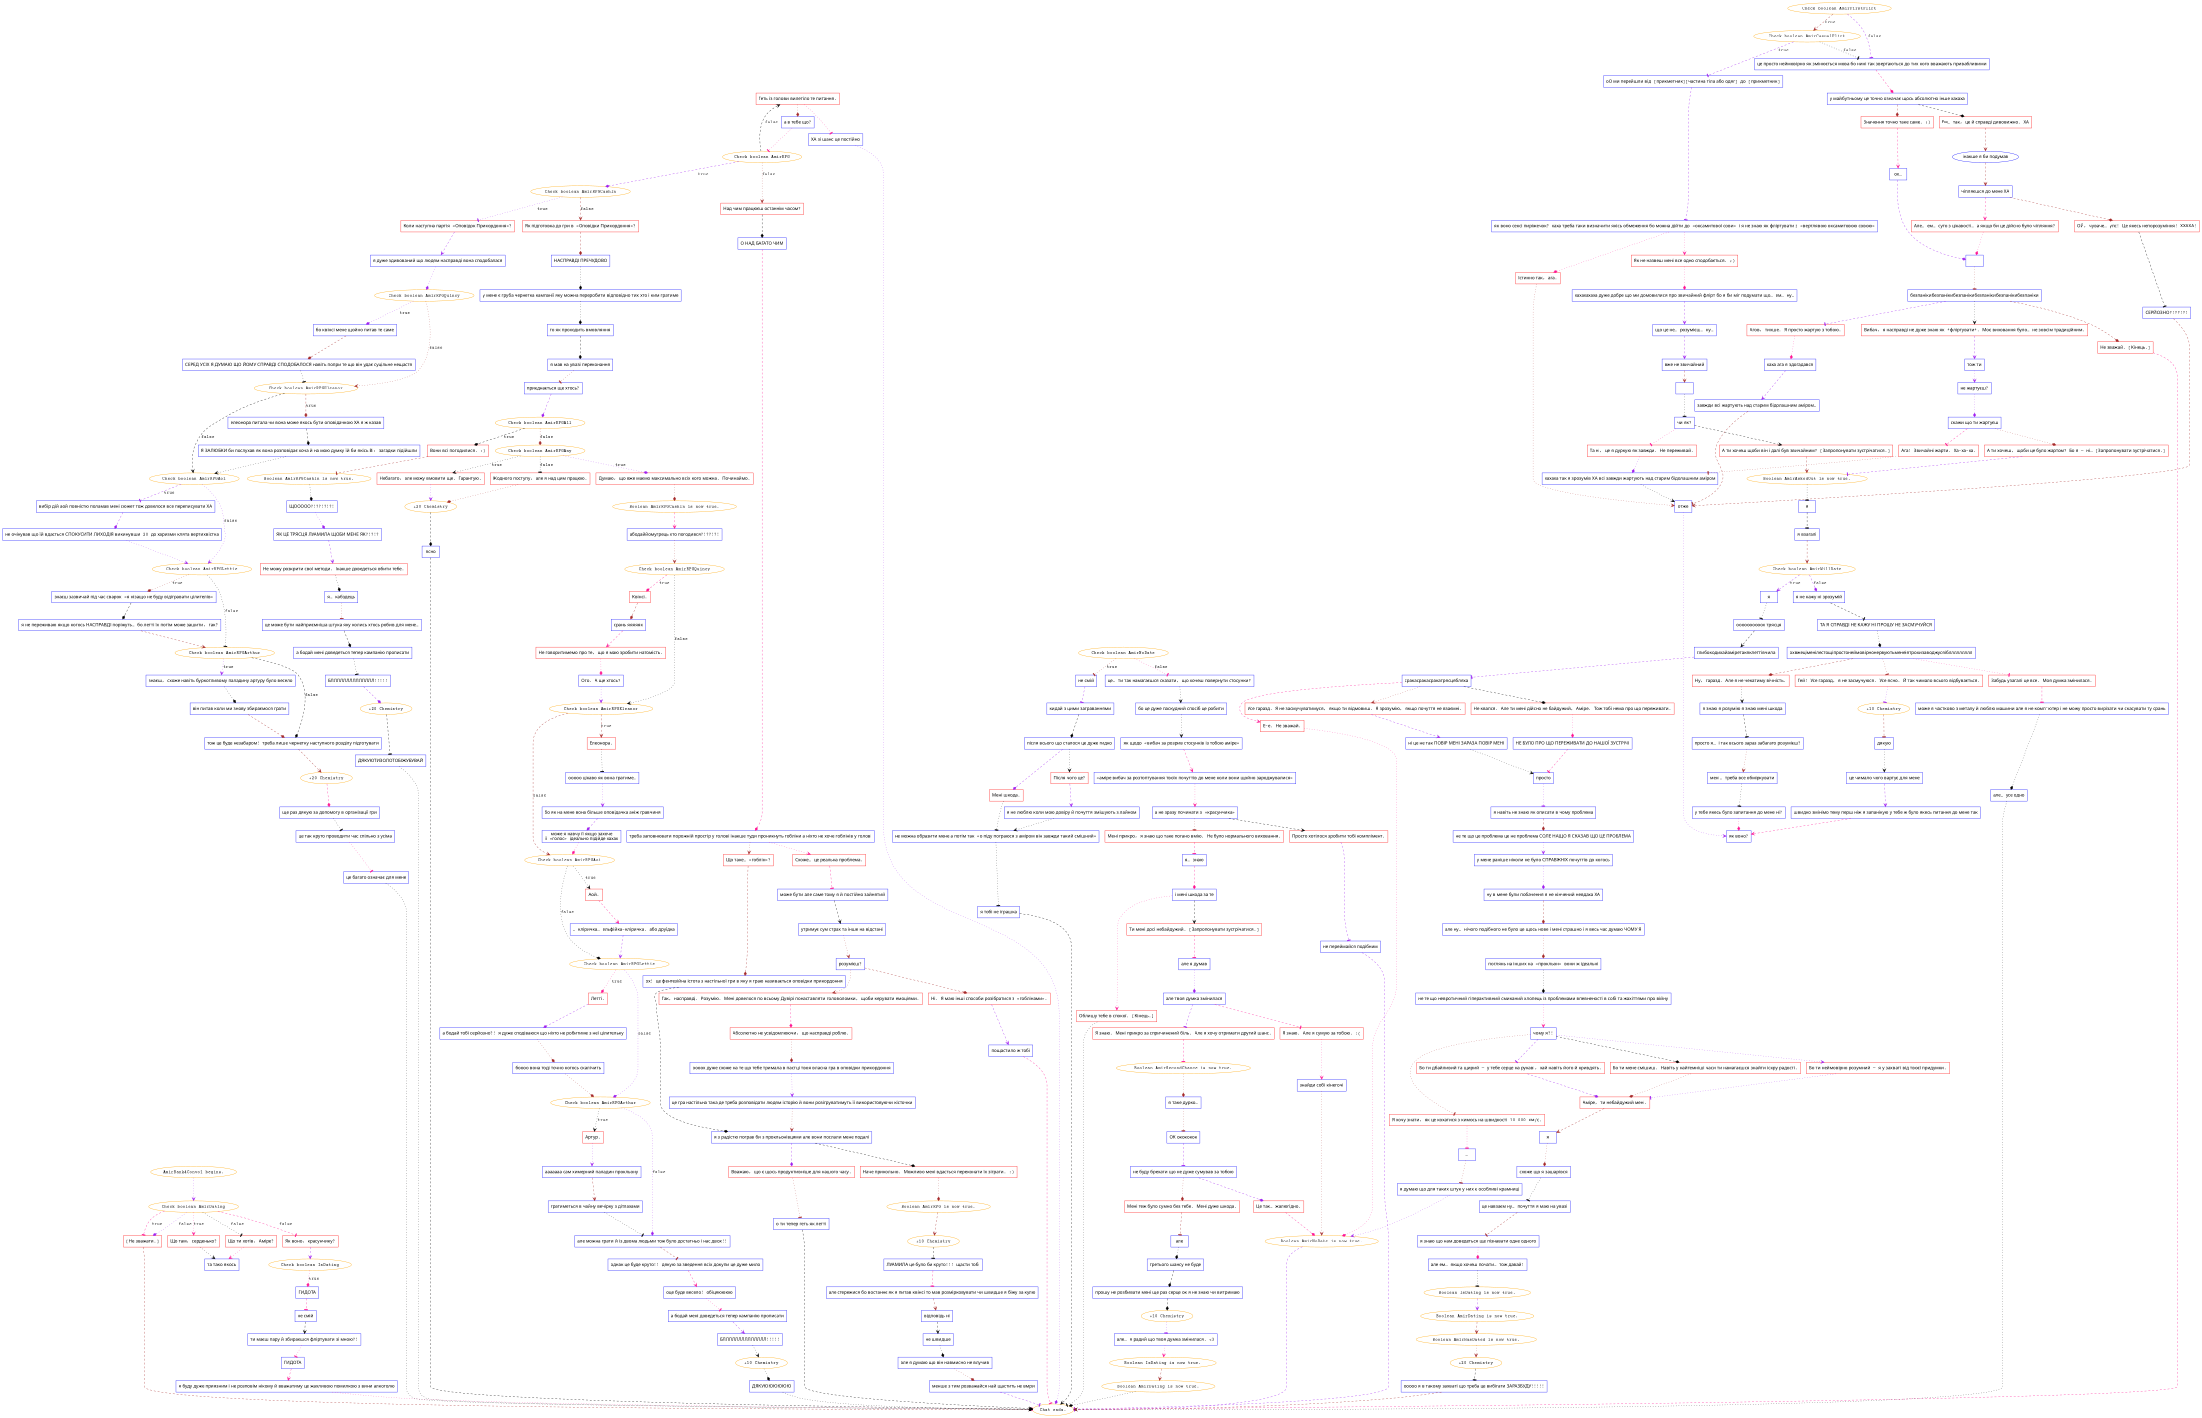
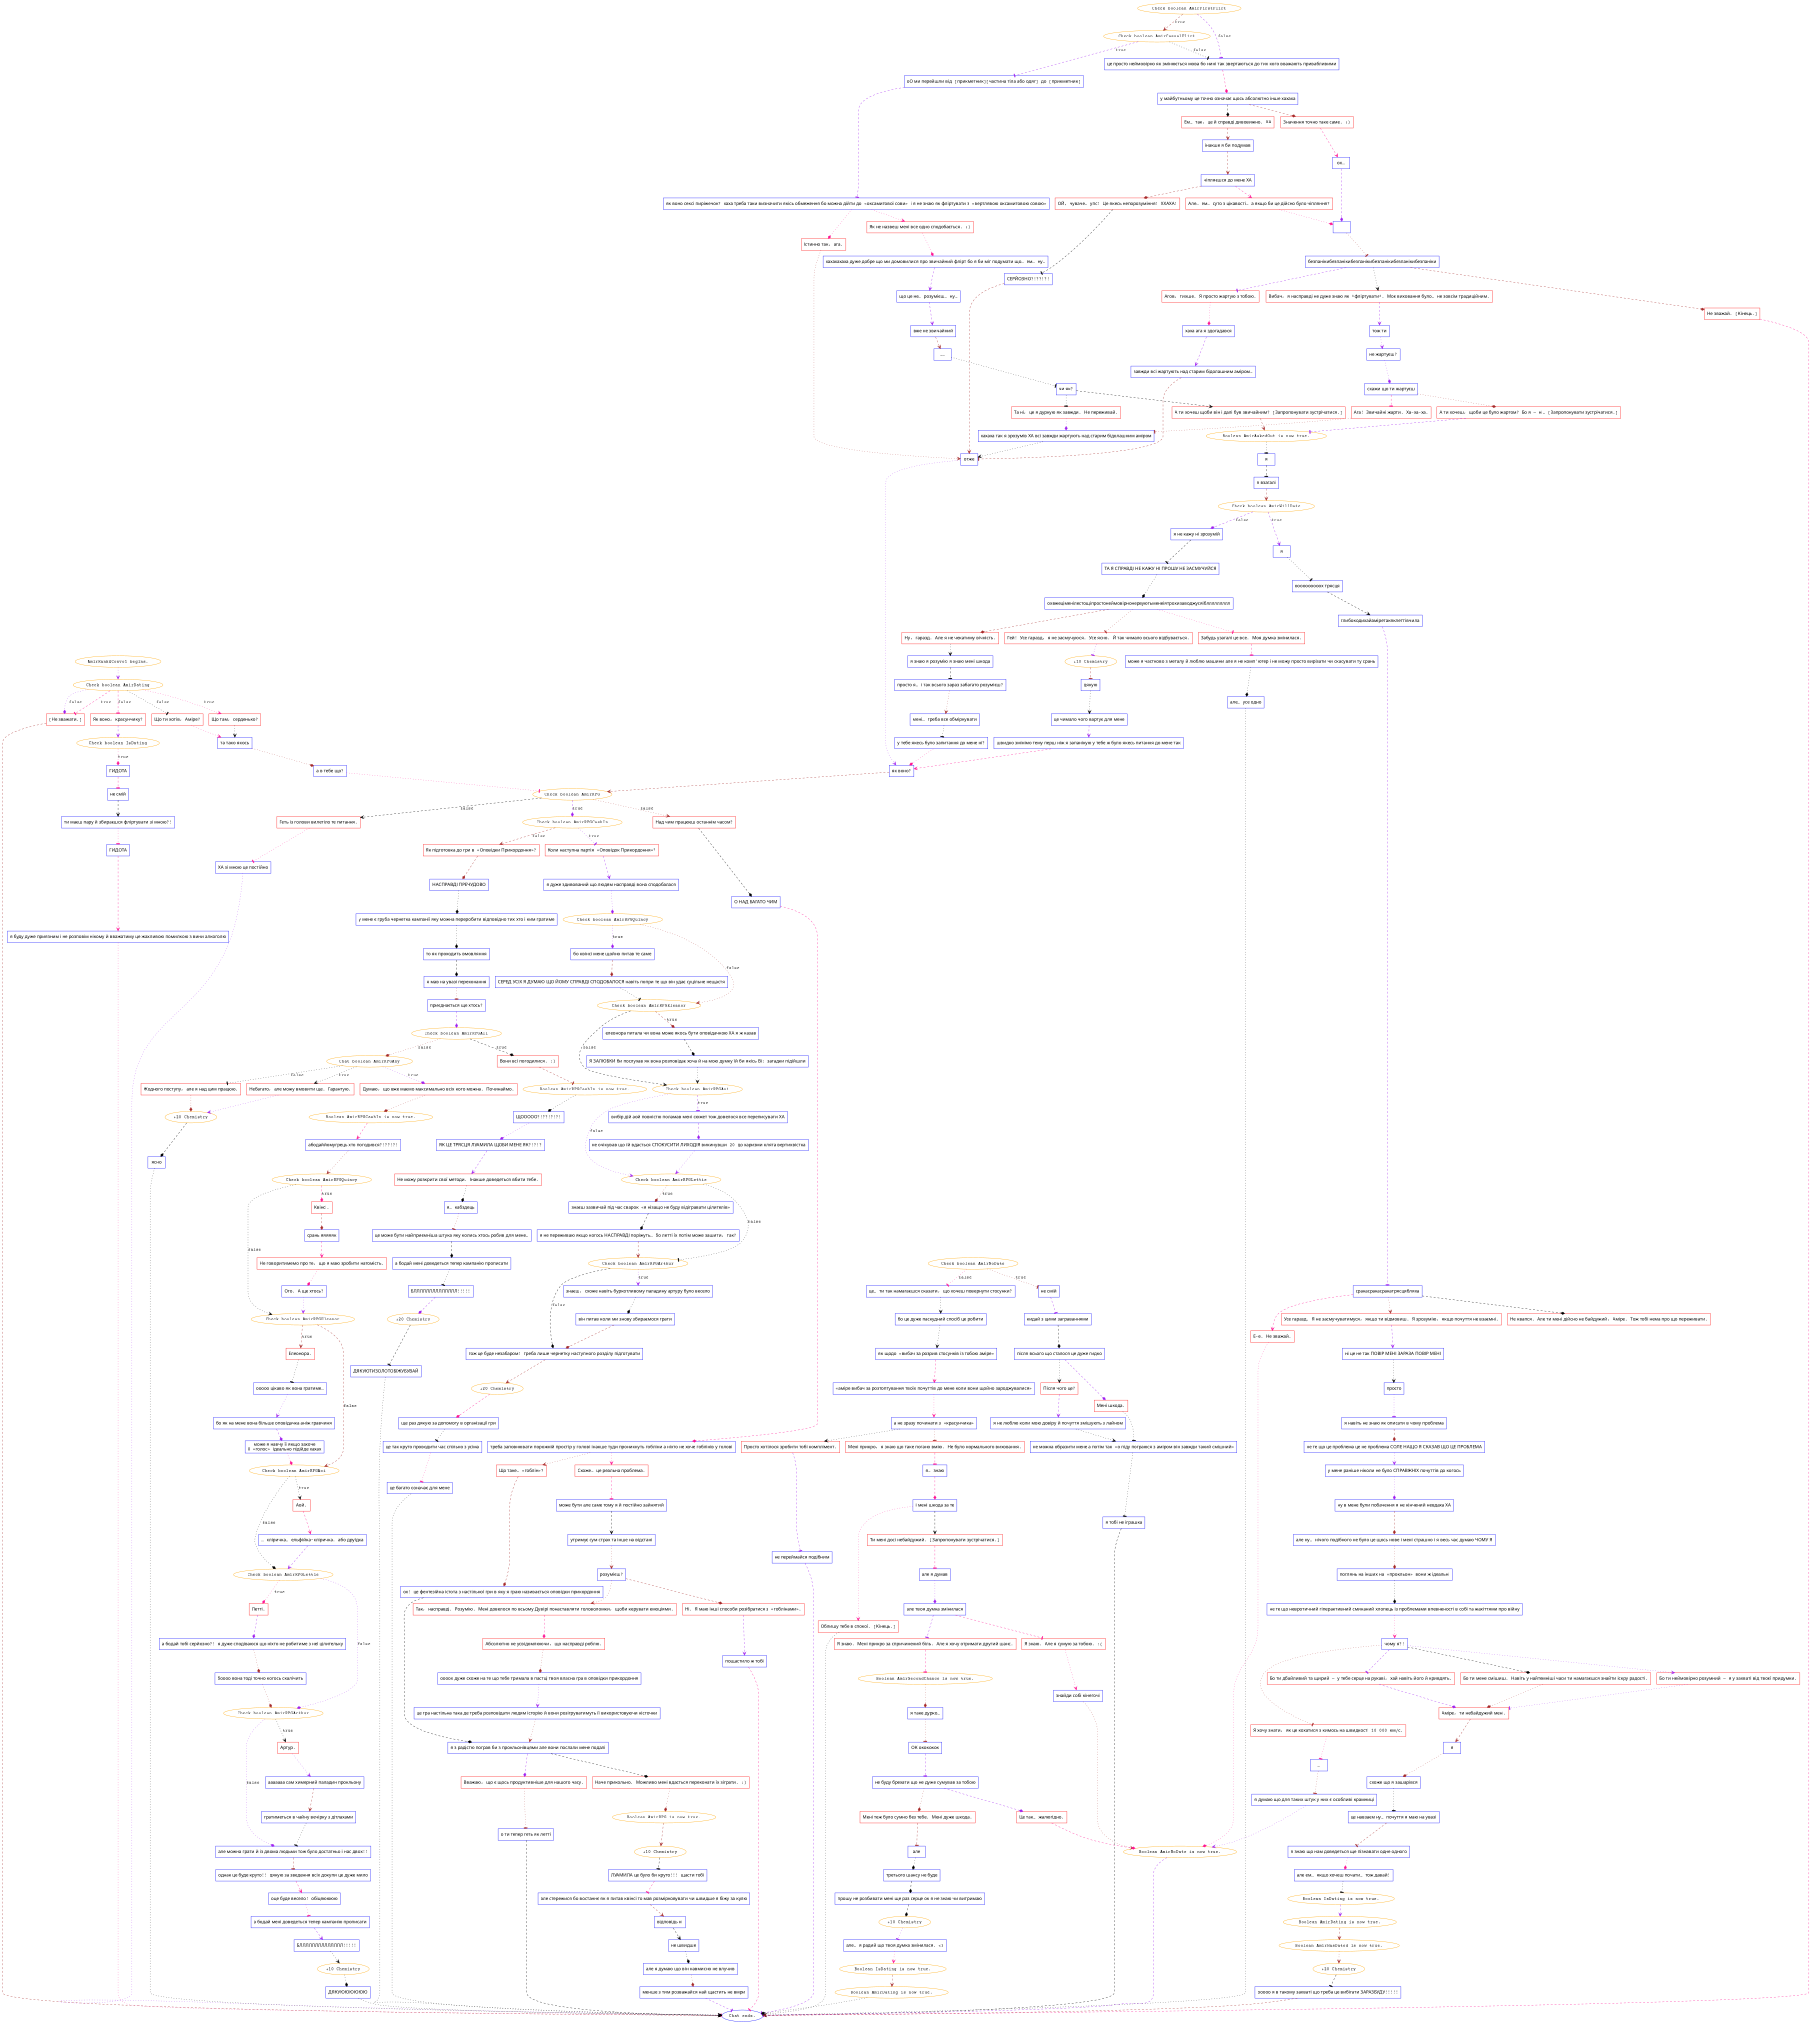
(798, 109) -> (281, 757)
(836, 140) -> (243, 868)
(1985, 157) -> (1228, 146)
(1664, 436) -> (1066, 400)
(540, 451) -> (370, 1061)
(1573, 743) -> none
none -> (750, 782)
(1265, 824) -> (864, 1435)
(431, 1272) -> (150, 1865)
(1053, 1410) -> (742, 2016)
